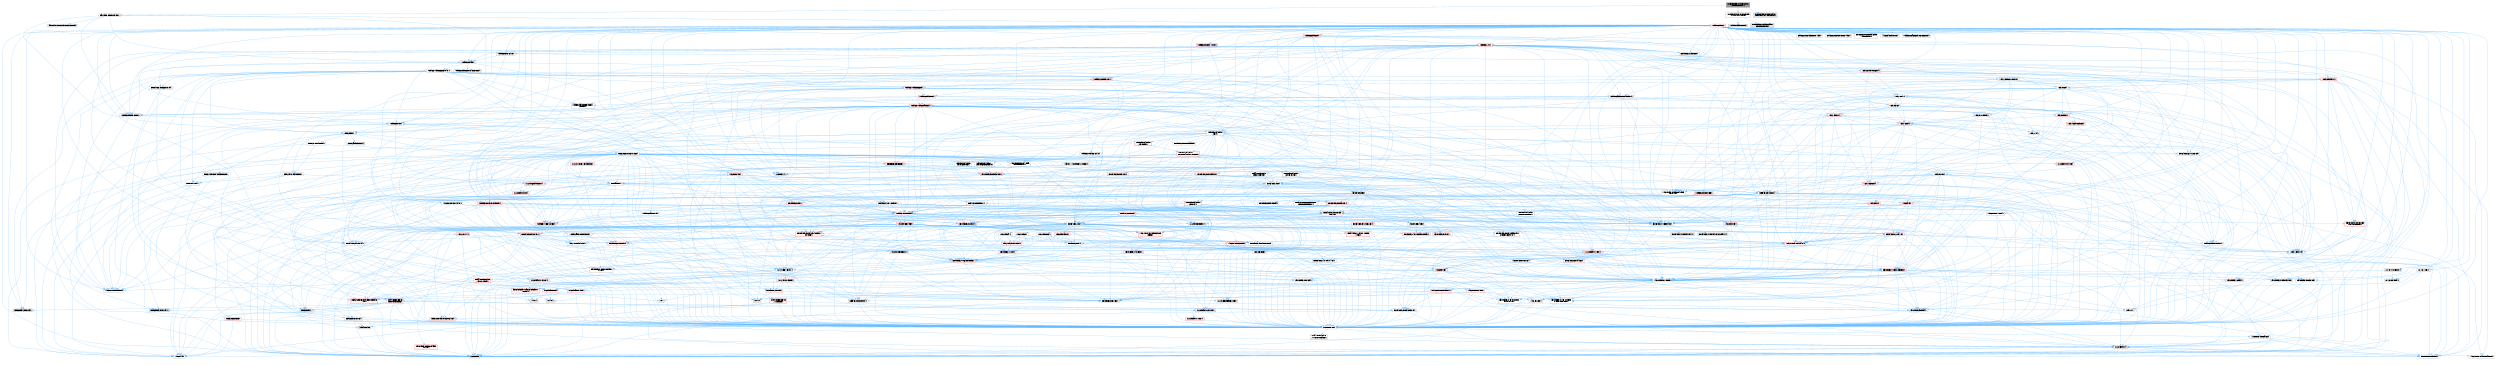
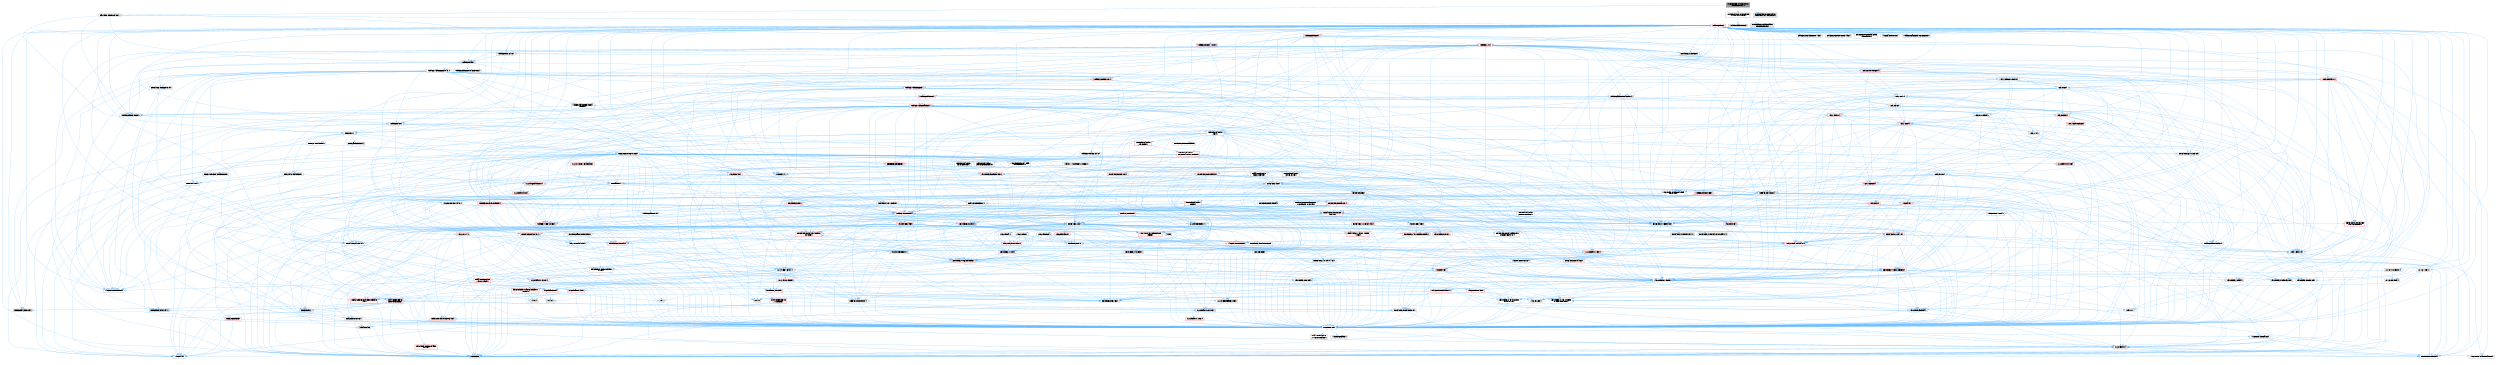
(62, 26) -> none
(349, 133) -> (349, 133)
(1193, 203) -> (1193, 203)
(1306, 203) -> (1306, 203)
(1363, 224) -> (1363, 224)
(580, 234) -> (580, 234)
none -> (1169, 234)
(1349, 252) -> (1497, 276)
none -> (1339, 337)
